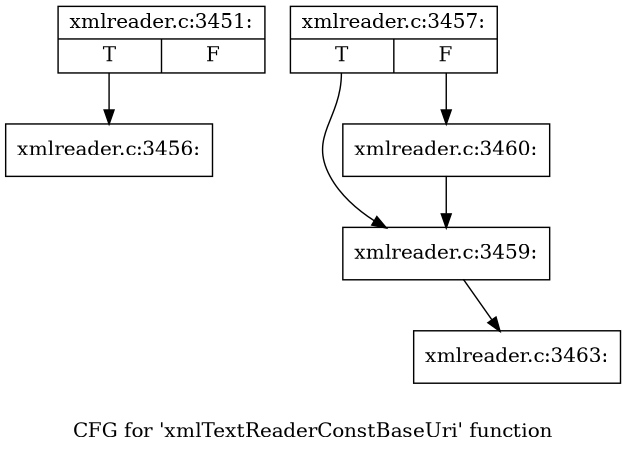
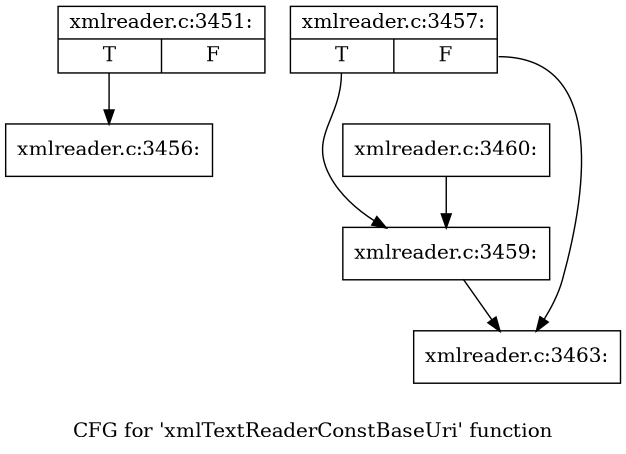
(446, 91) -> (581, 167)
